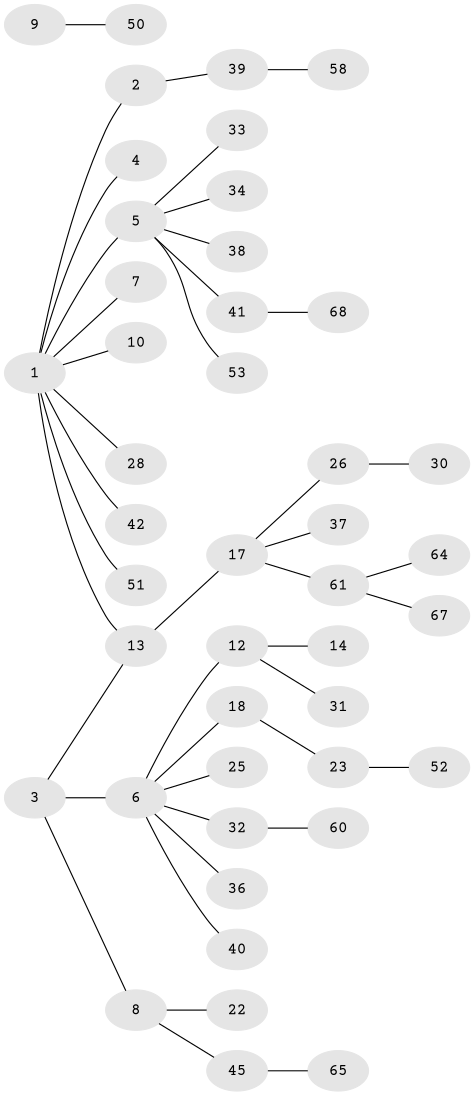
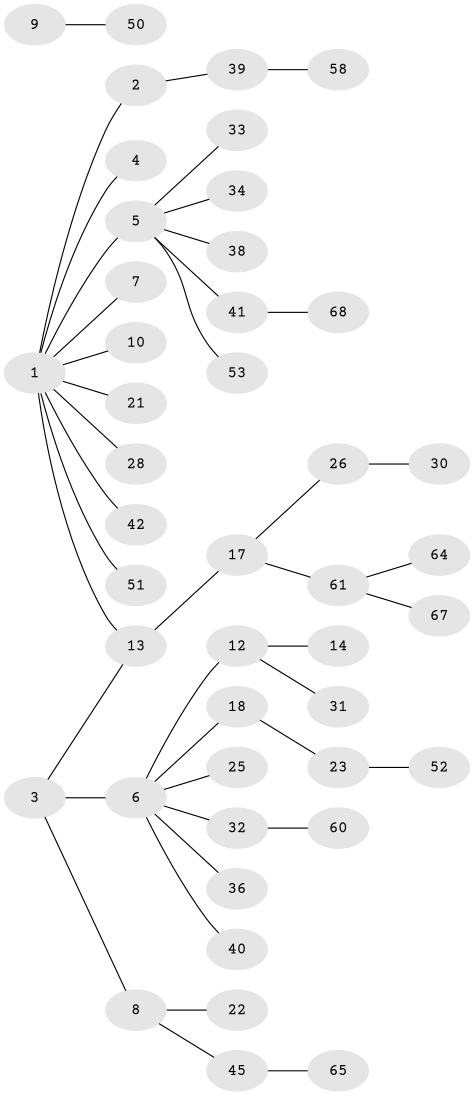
none -> (136, 403)
(338, 525) -> none
